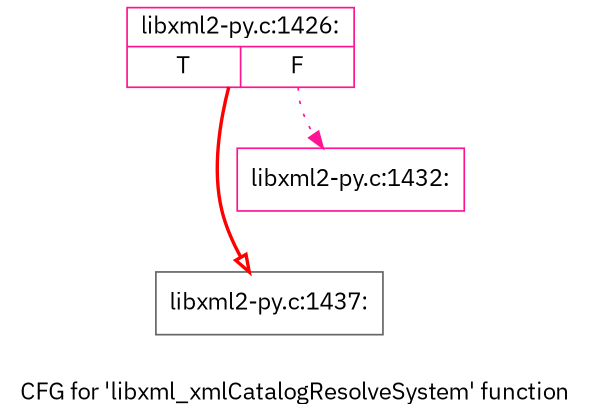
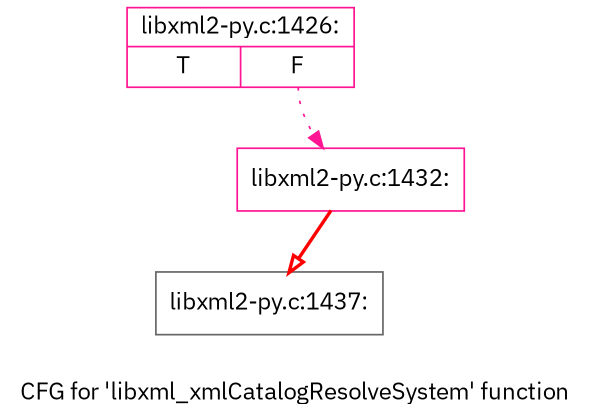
(217, 173) -> (315, 235)
